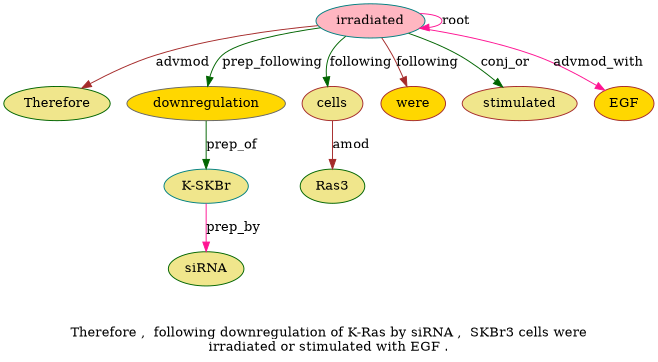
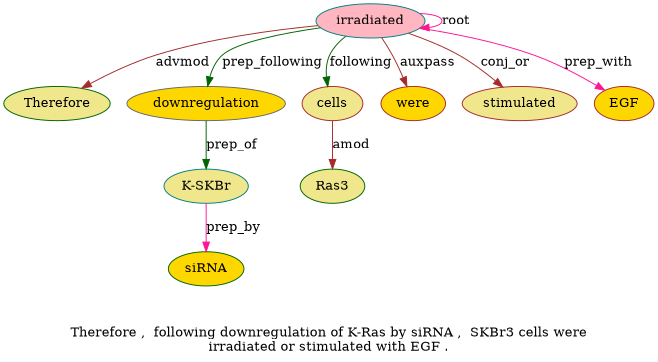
(454, 53) -> (454, 53)
(428, 62) -> (428, 62)
(598, 62) -> (598, 62)
(206, 269) -> (206, 269)
